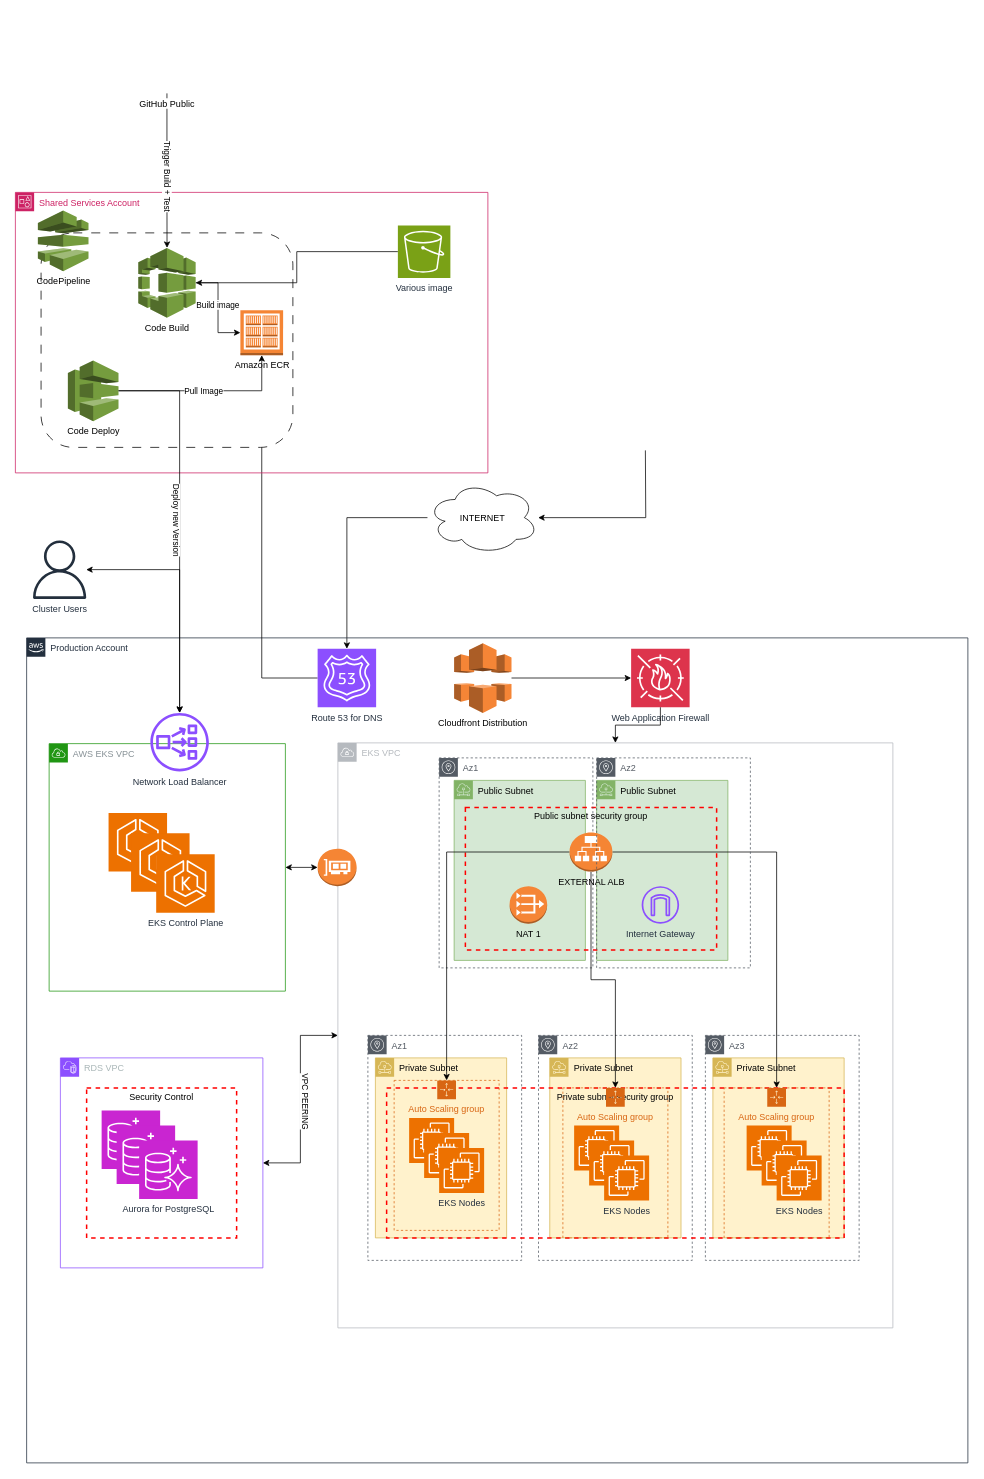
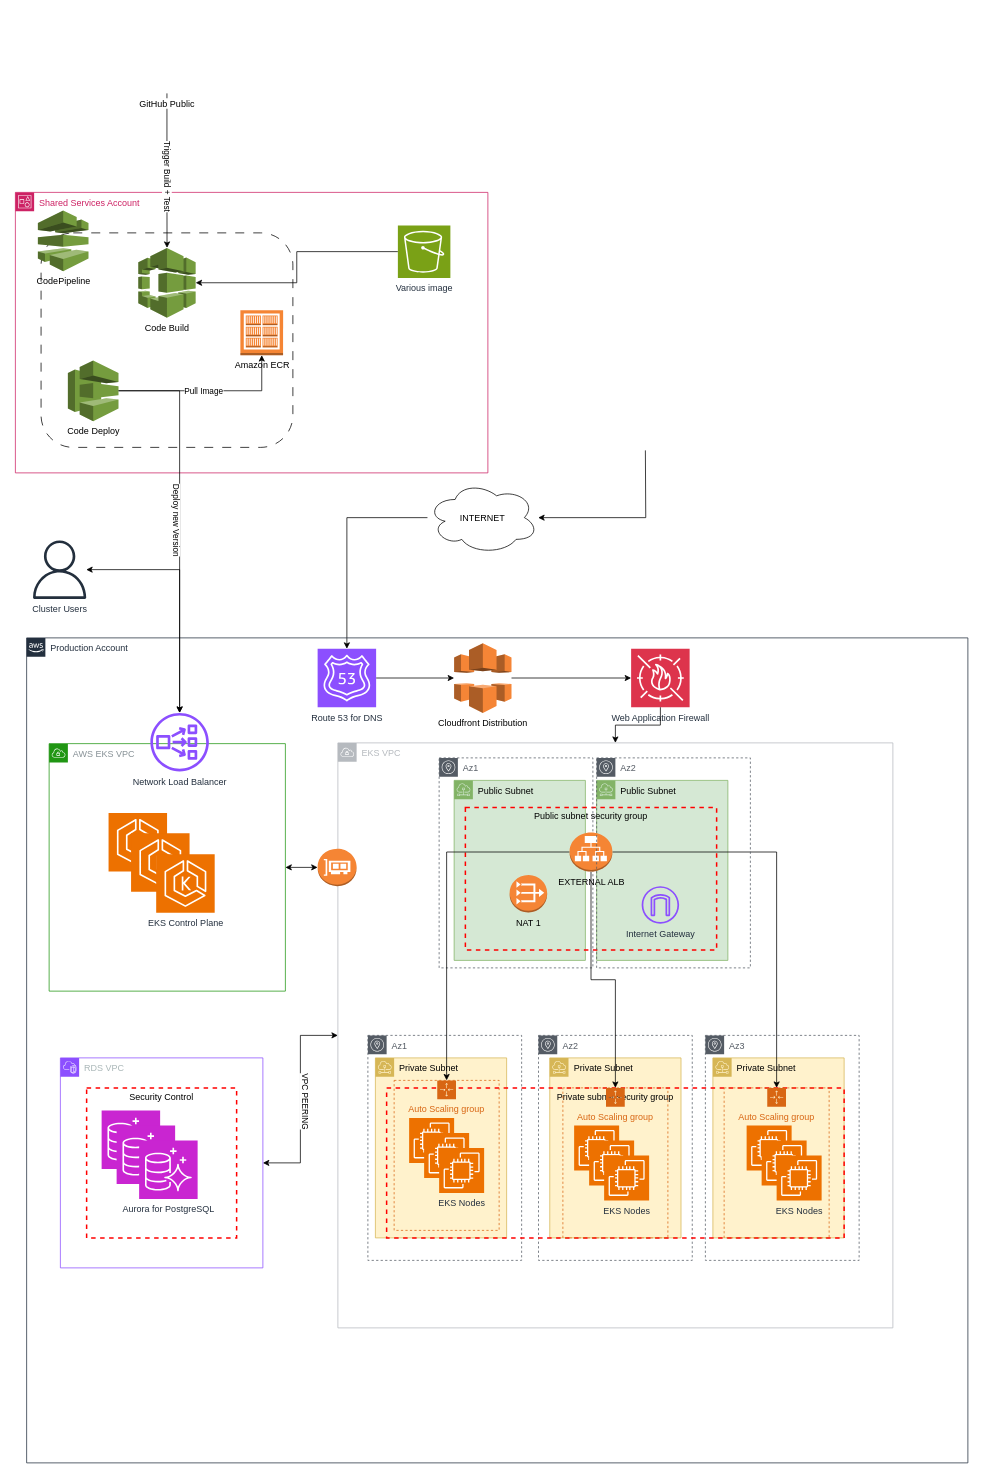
(225, 333) -> none
(262, 590) -> (447, 678)
(528, 905) -> (528, 894)
